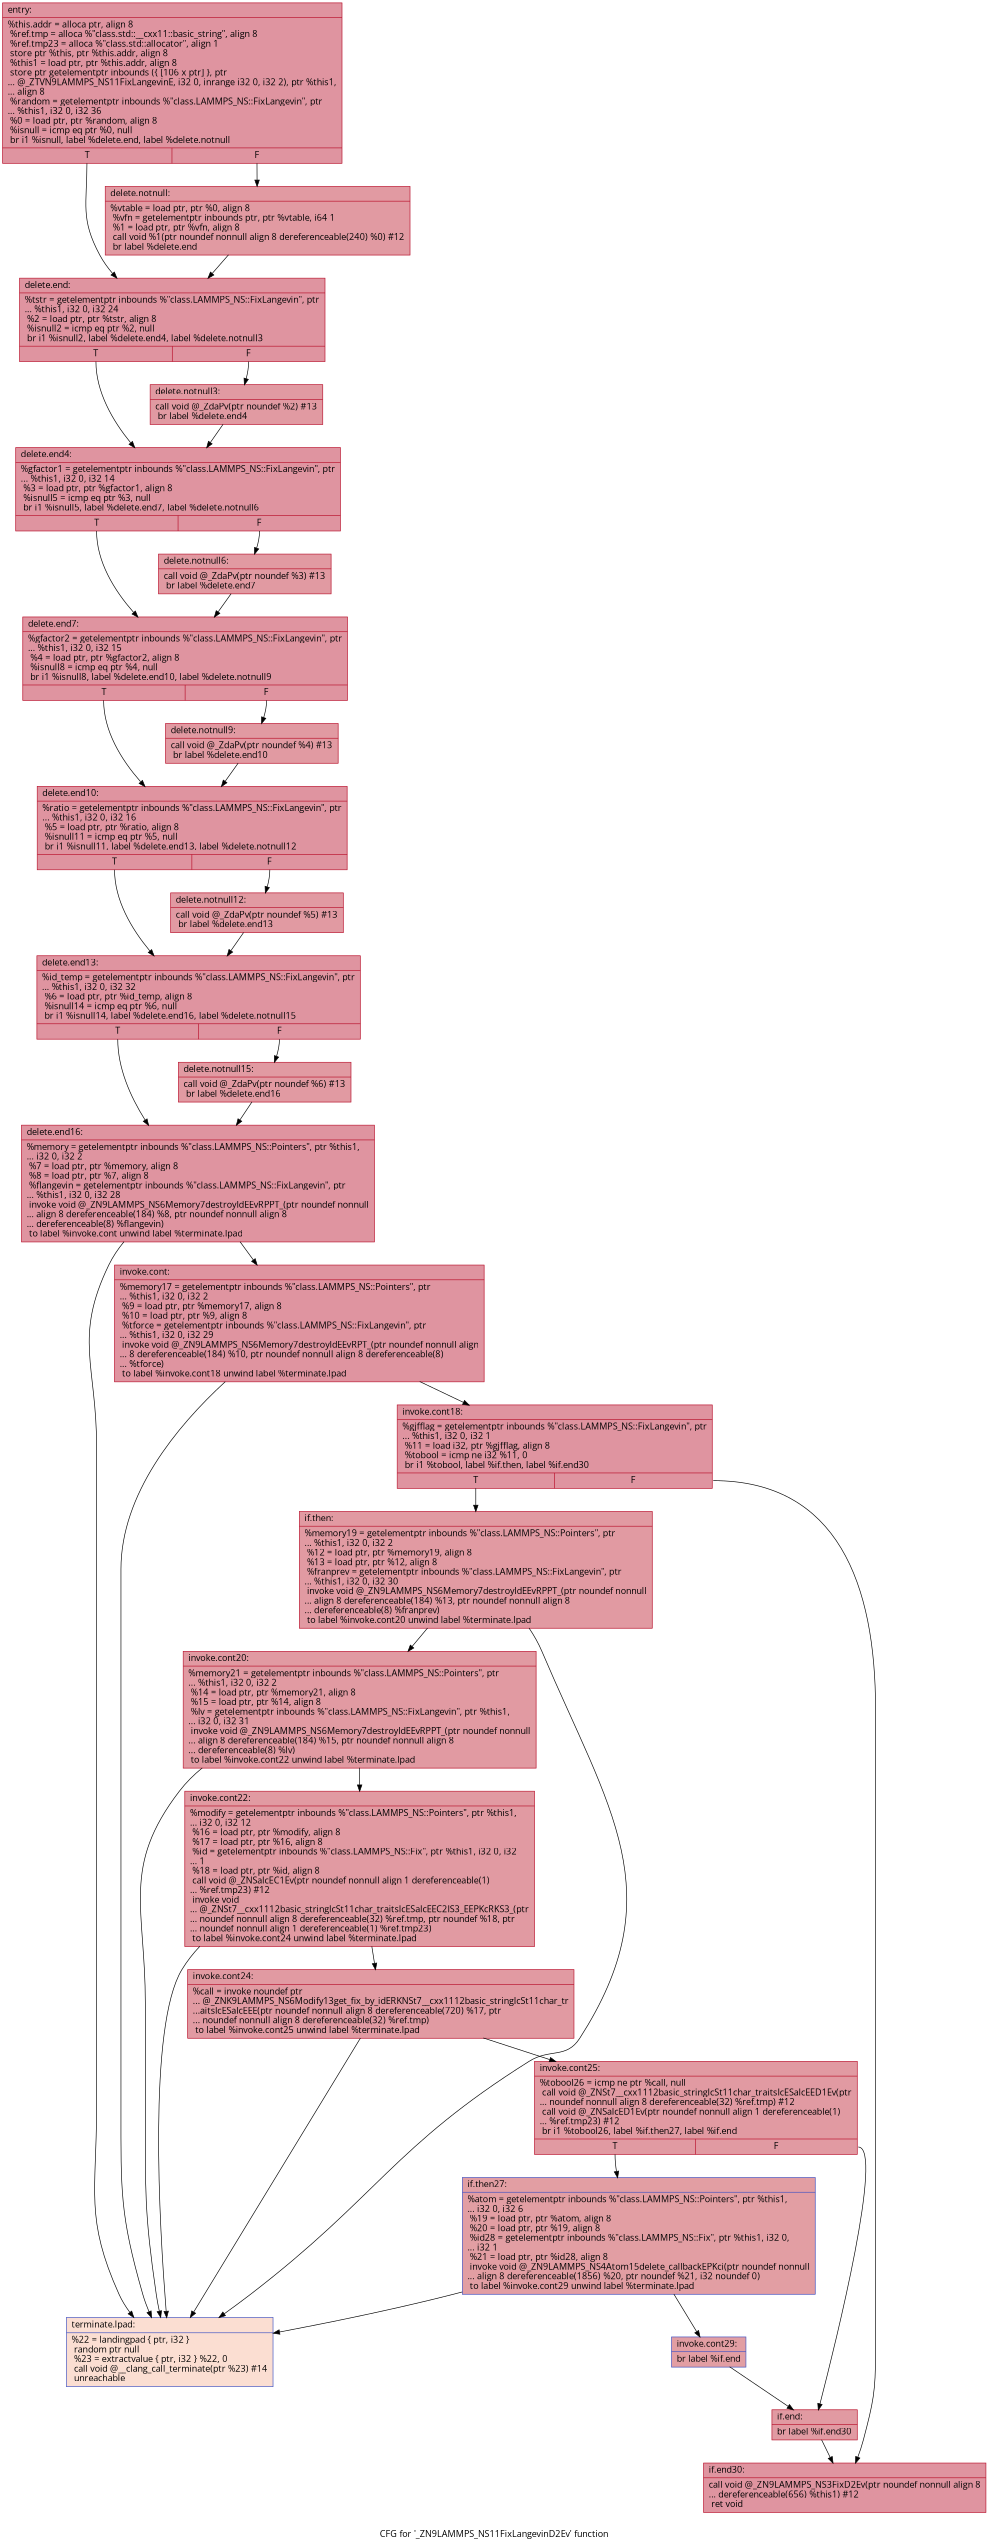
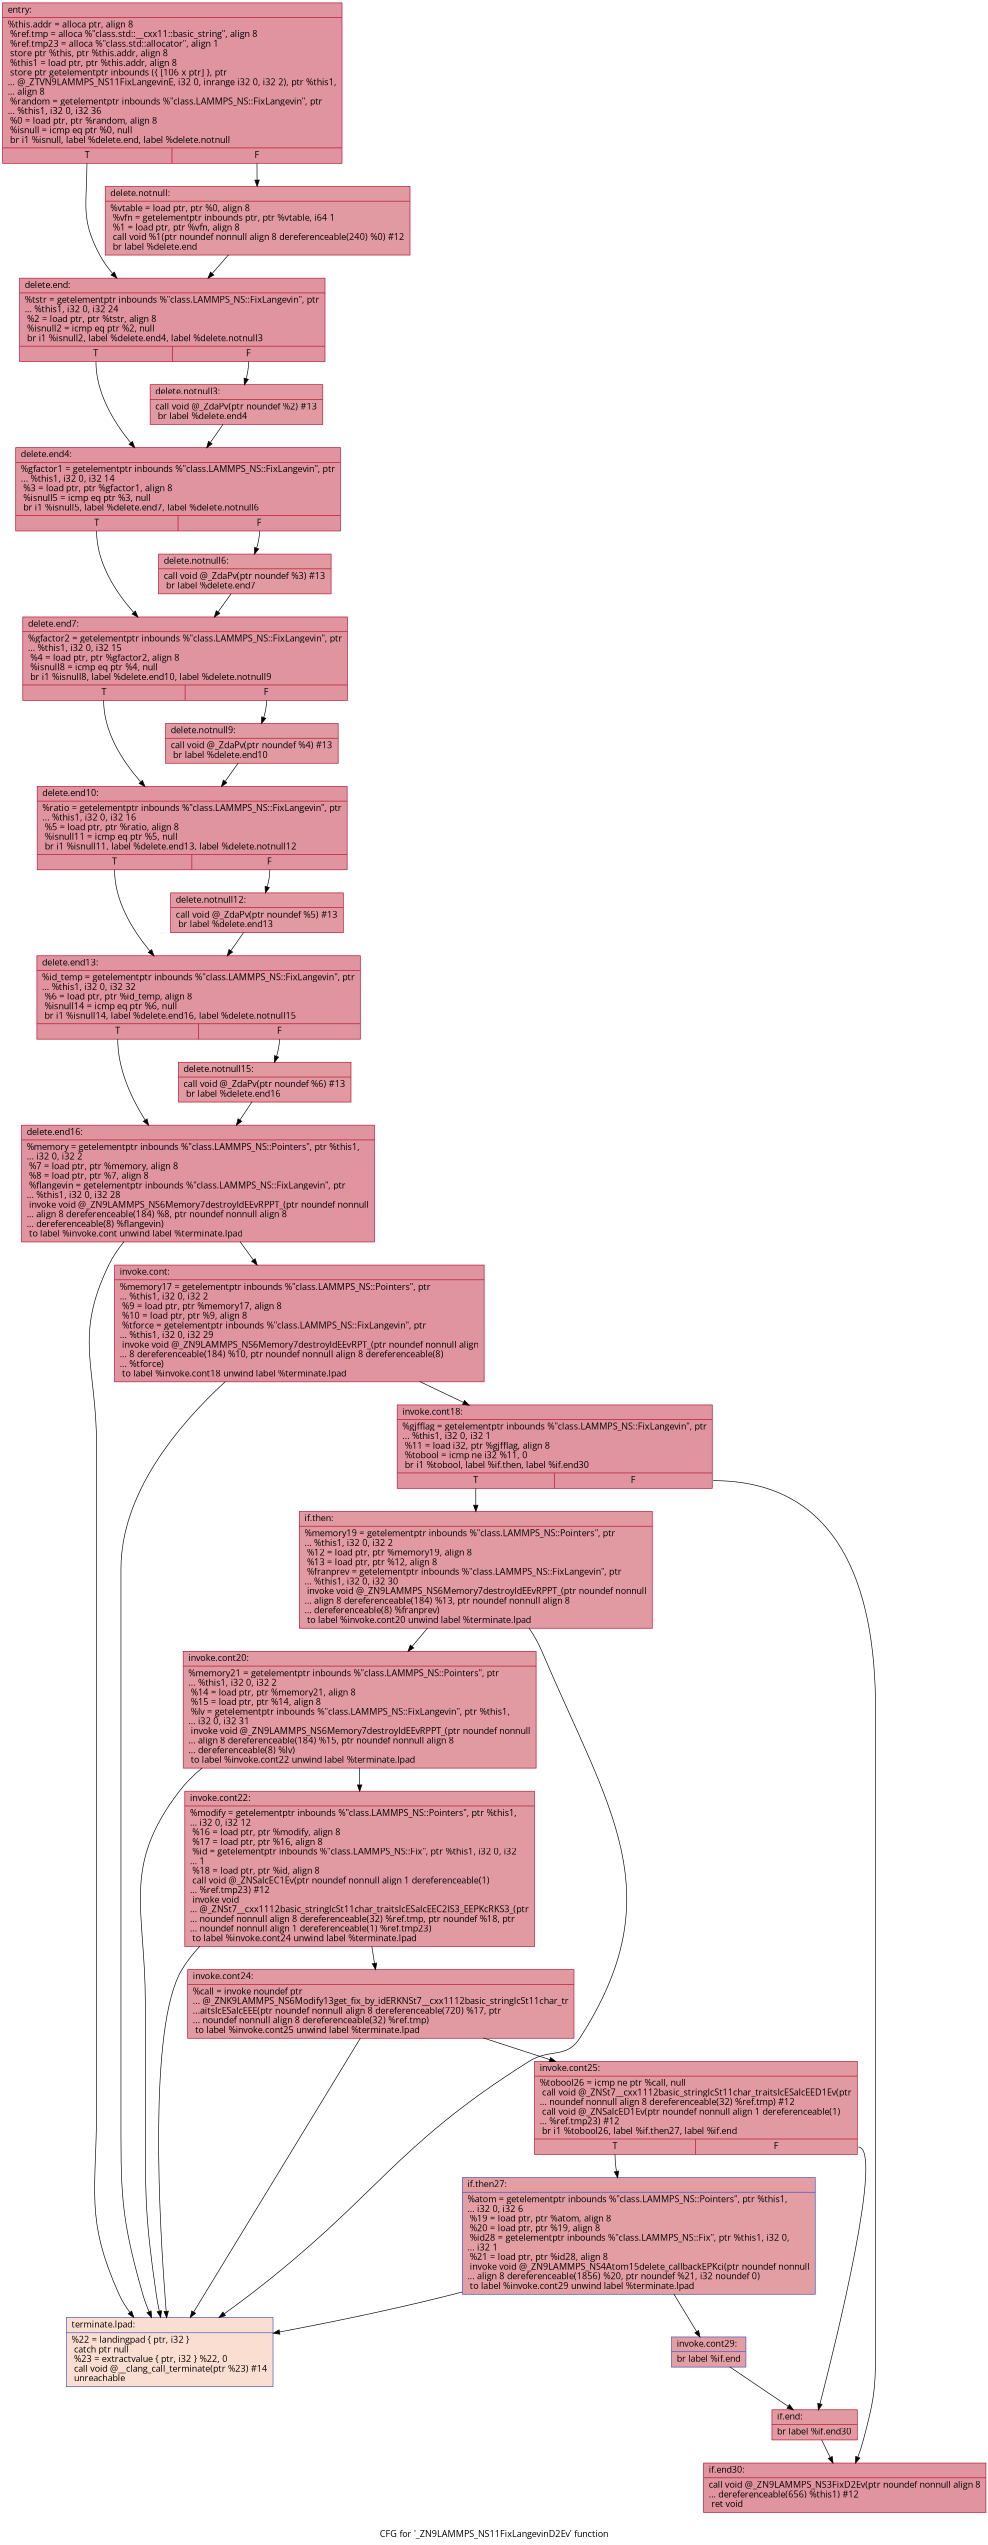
(106, 2350) -> (100, 2350)
